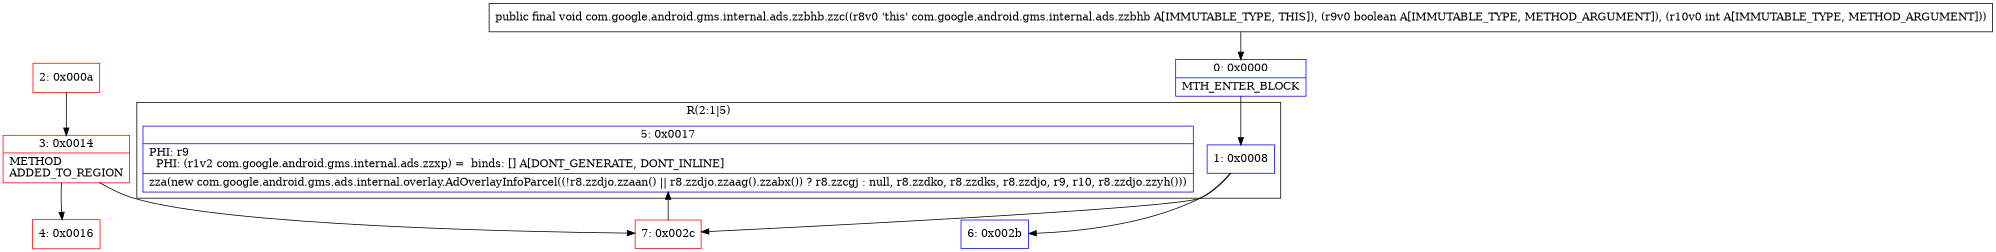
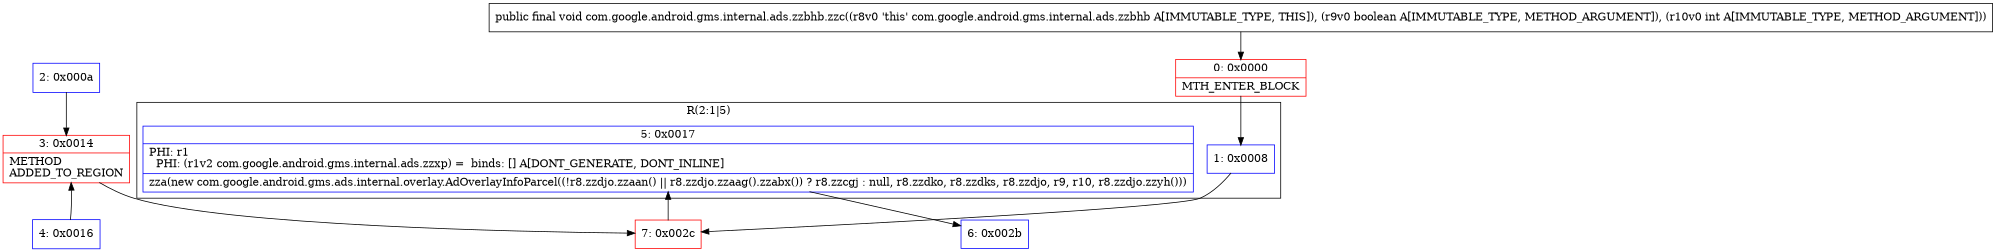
(66, 78) -> (66, 78)
(1241, 78) -> (1241, 78)
(171, 153) -> (171, 153)
(61, 197) -> (71, 205)
(1140, 220) -> (881, 208)
(66, 234) -> (66, 234)
